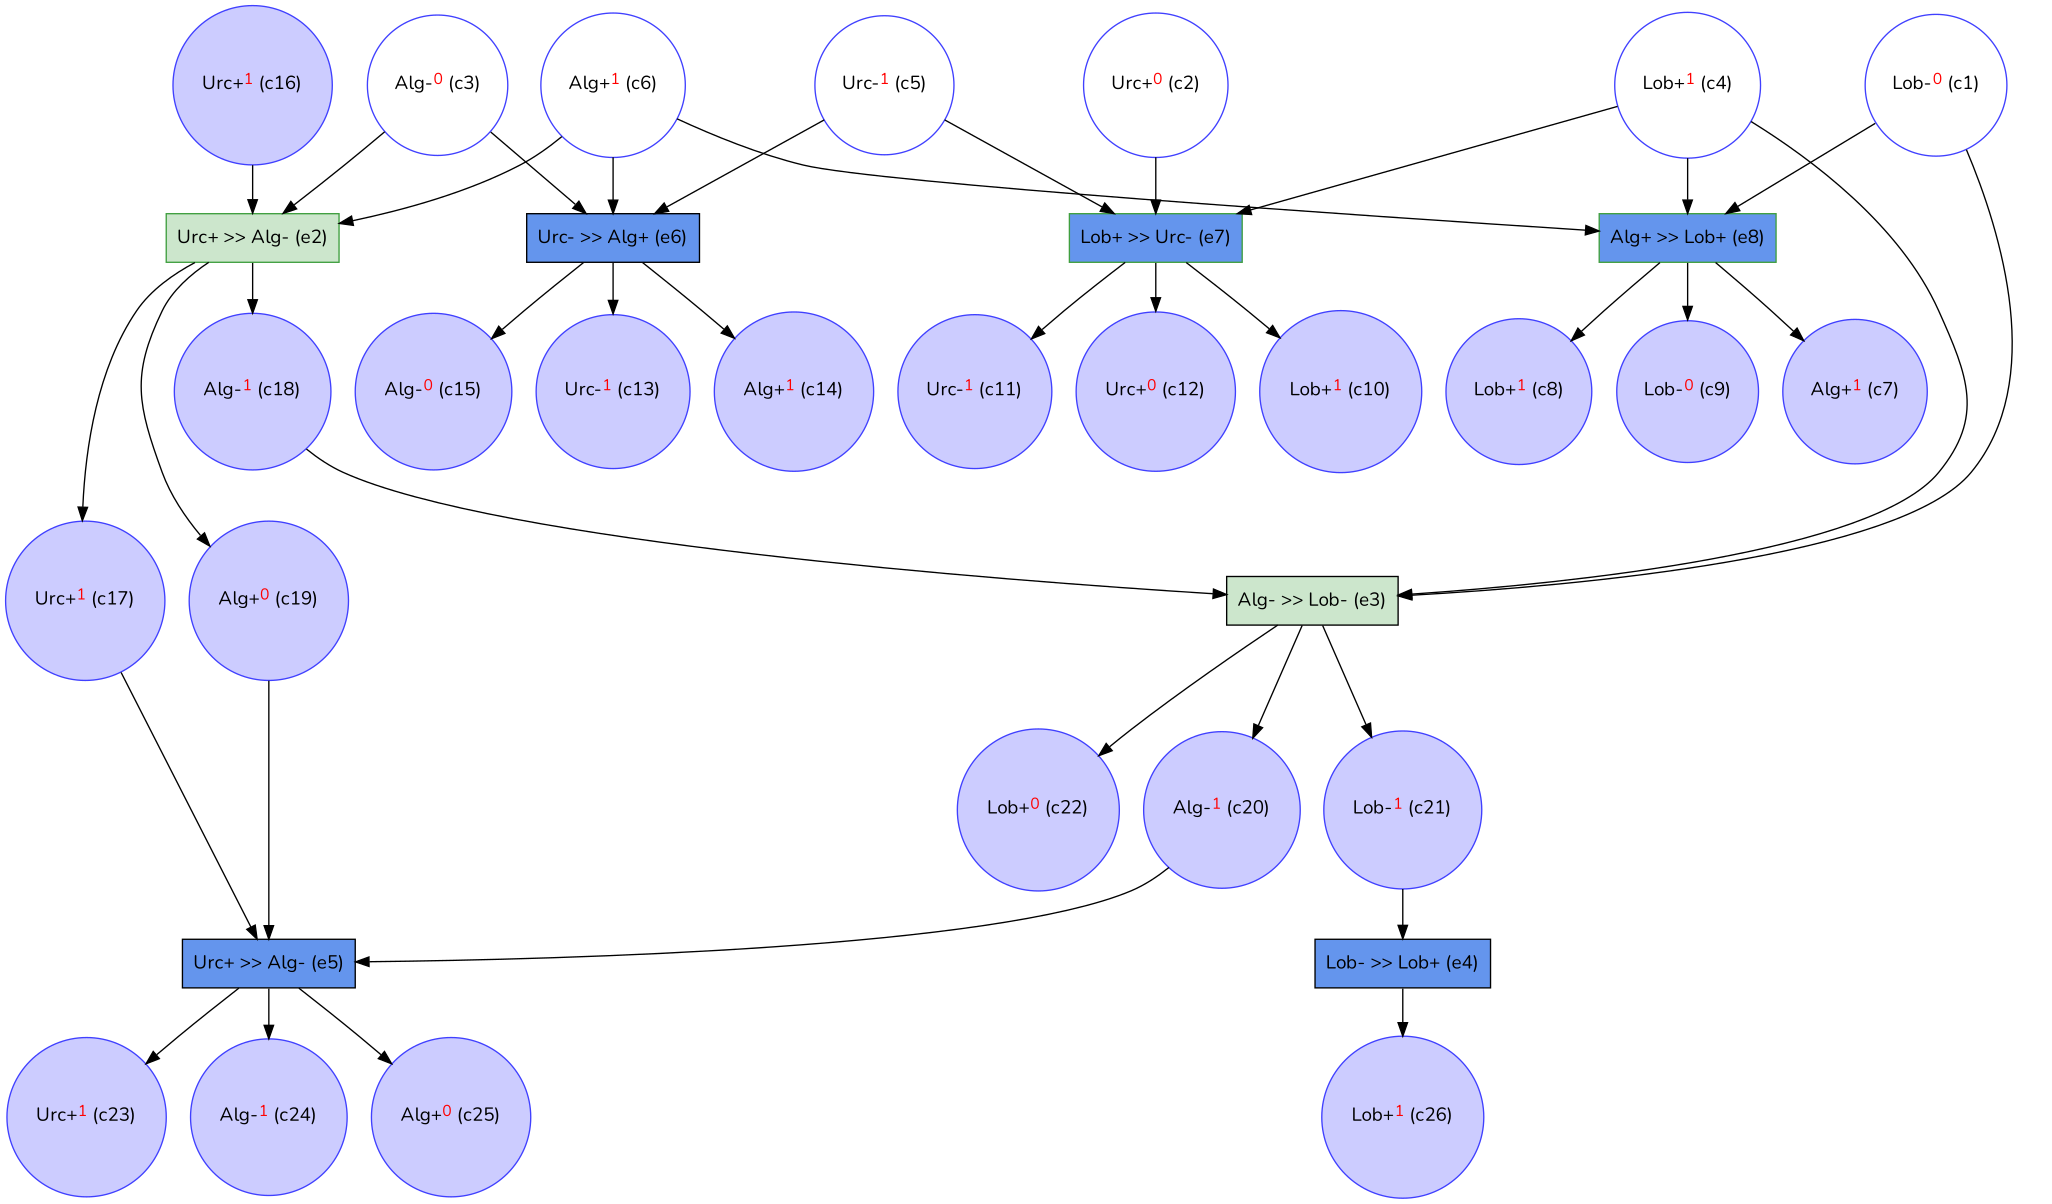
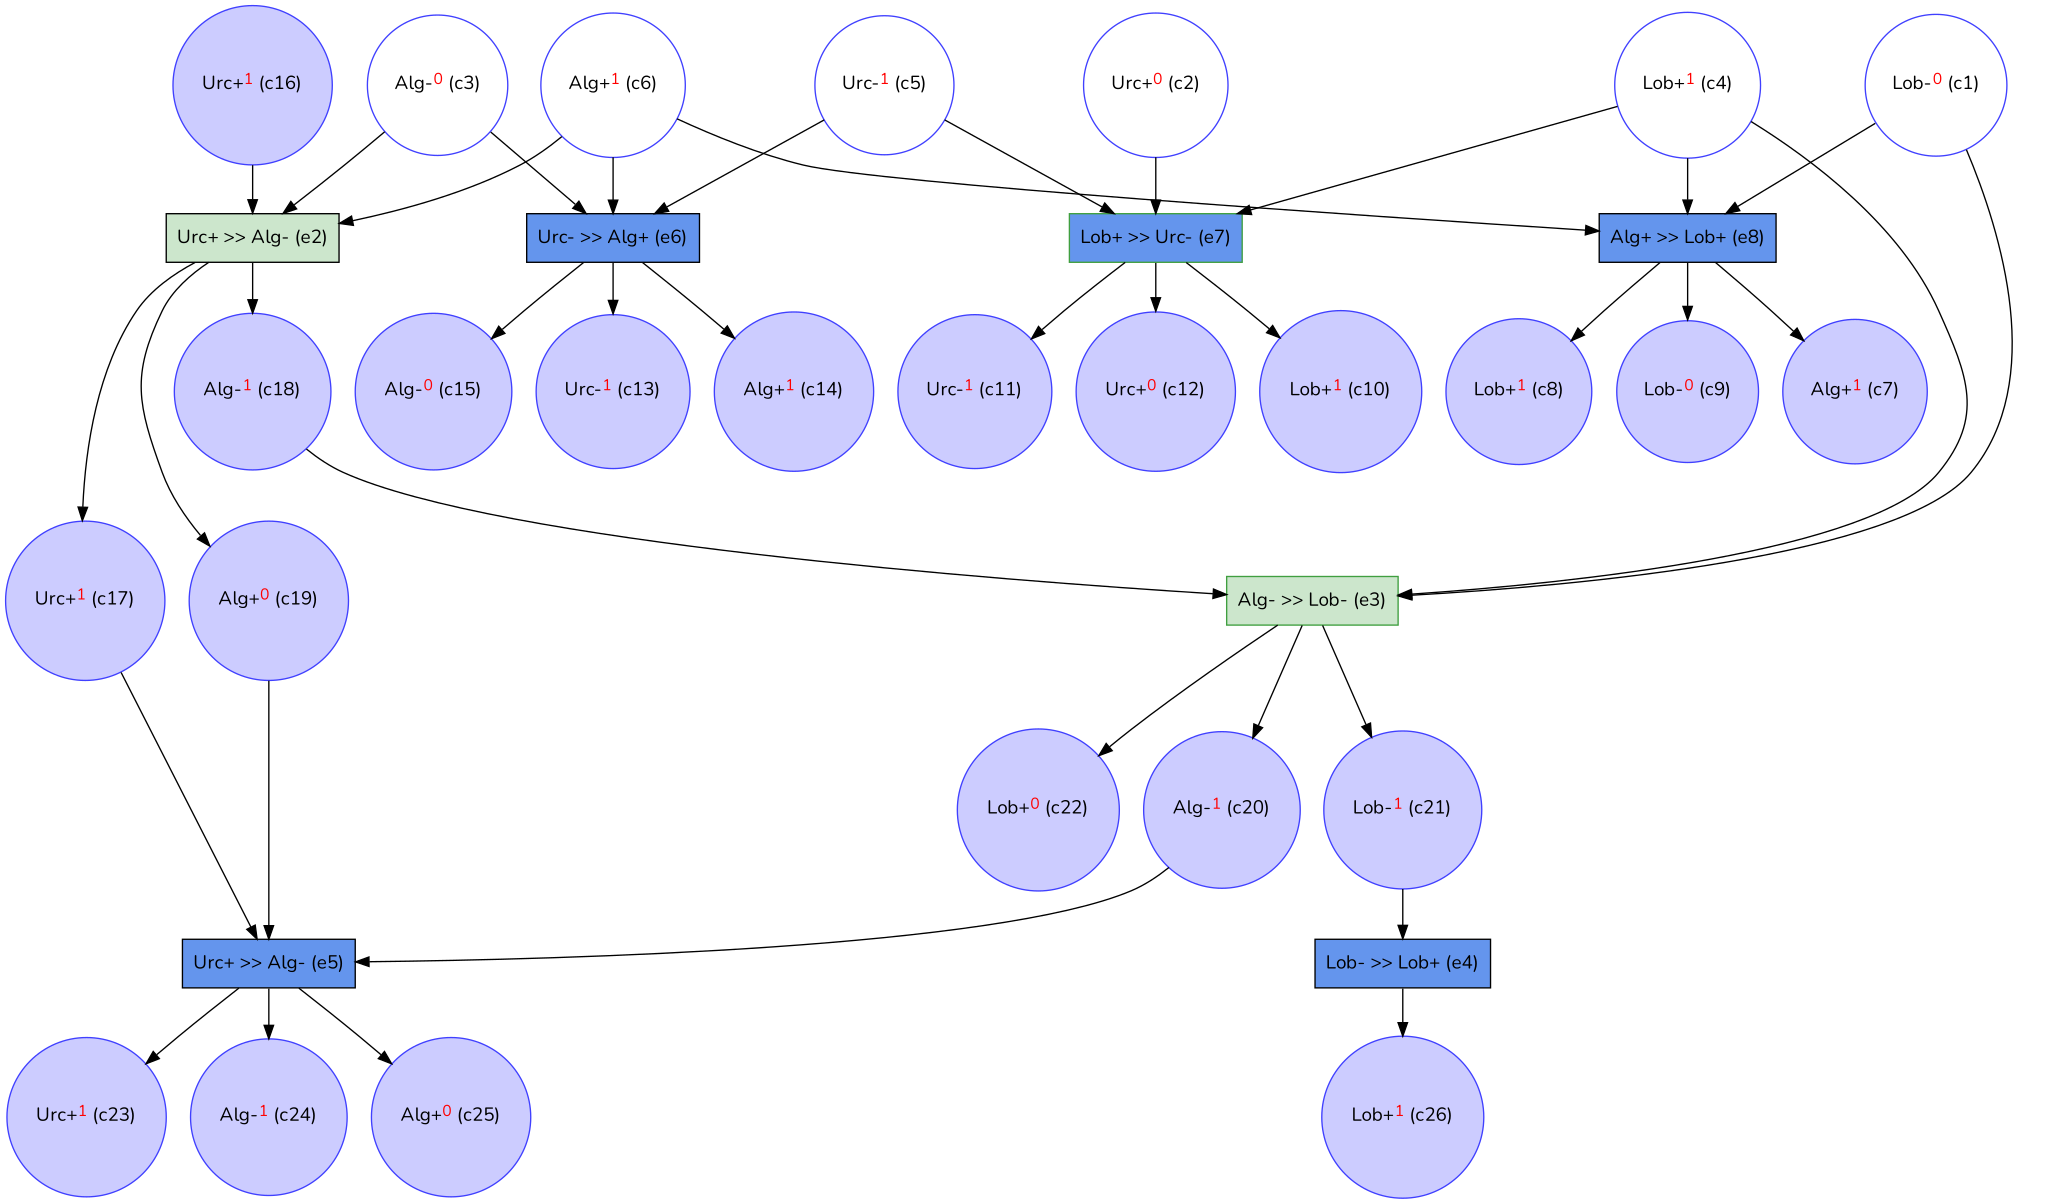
(253, 238) -> (253, 238)
(1688, 238) -> (1688, 238)
(1312, 601) -> (1312, 601)
